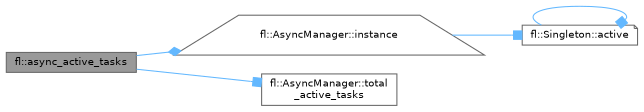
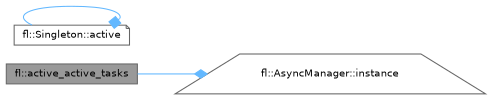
(482, 35) -> none
(71, 62) -> (72, 74)
(329, 90) -> none
